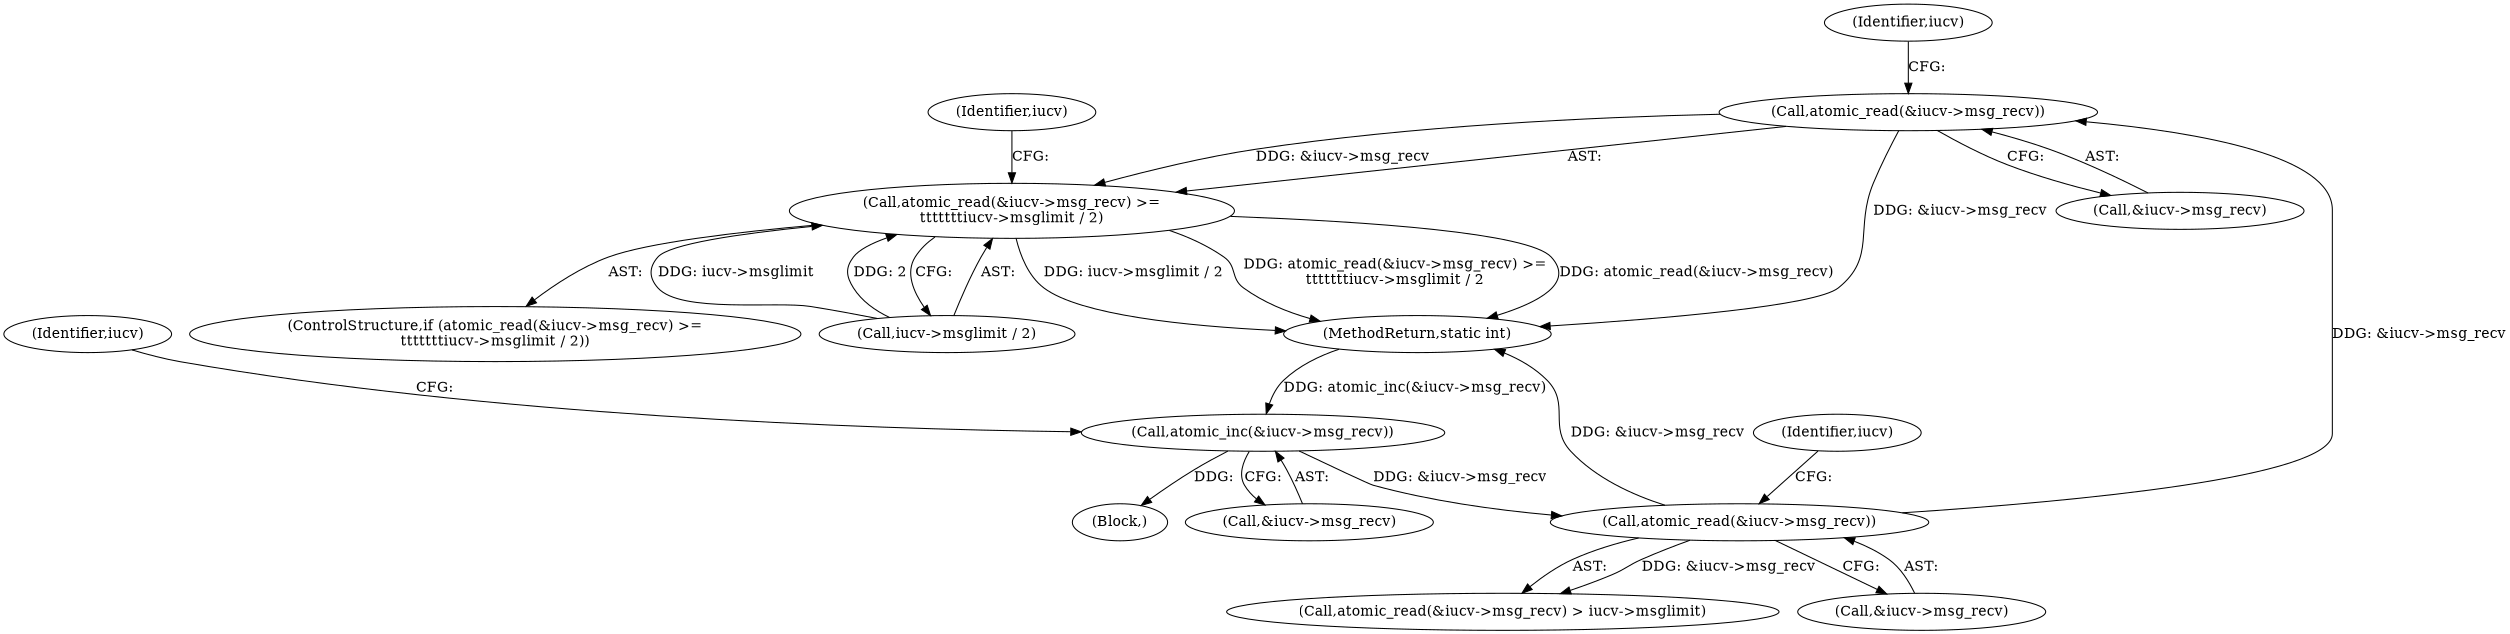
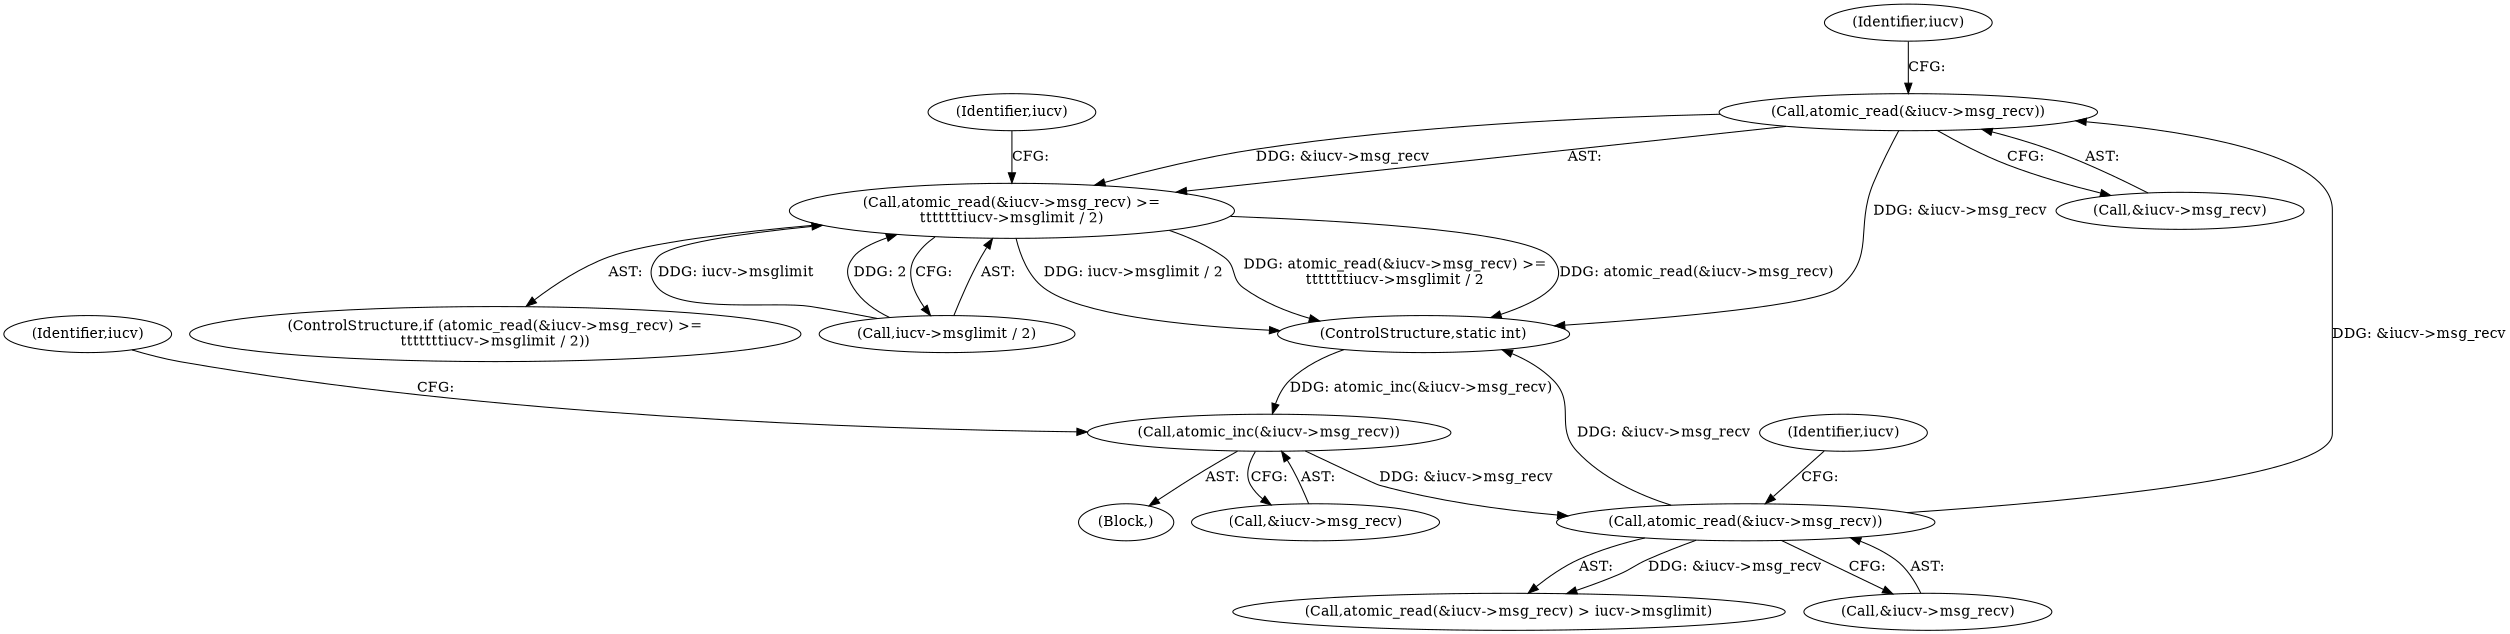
(1417, 334) -> (1424, 334)
(1216, 478) -> (1225, 478)
